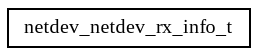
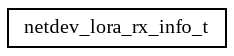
(129, 28) -> (117, 28)
